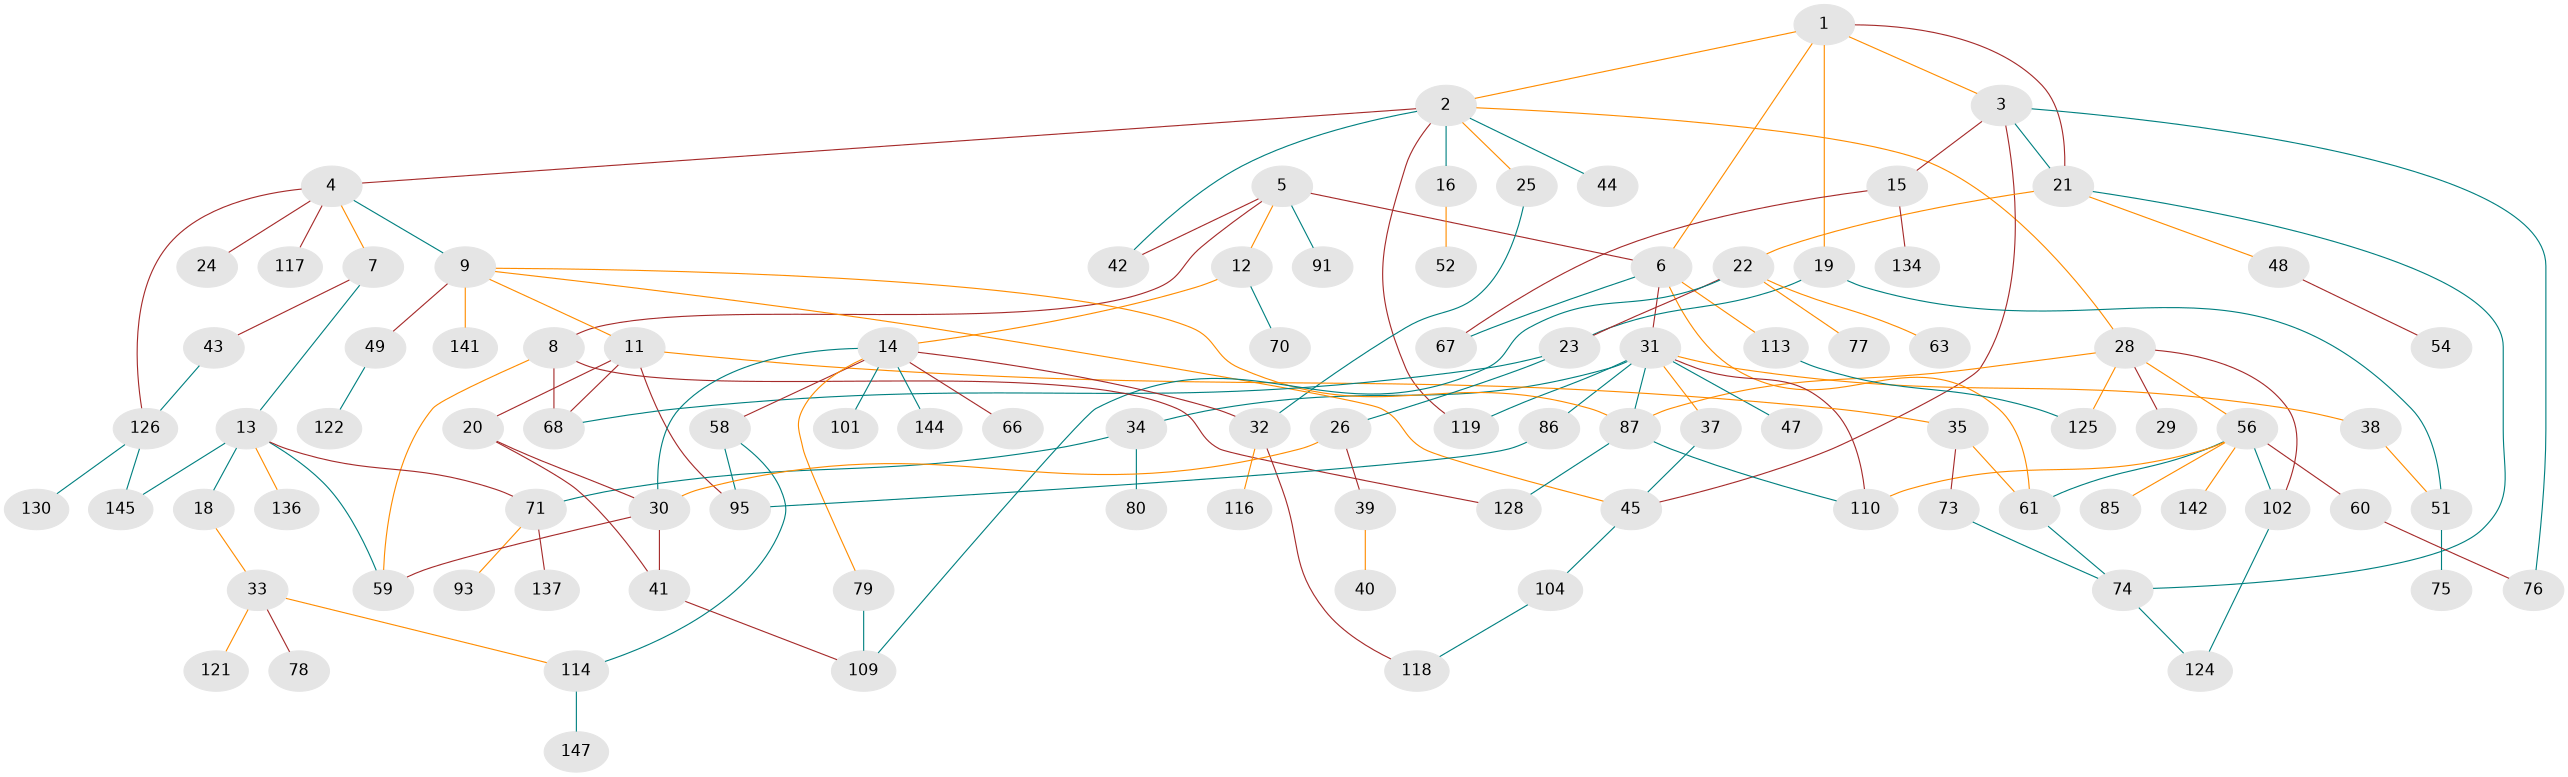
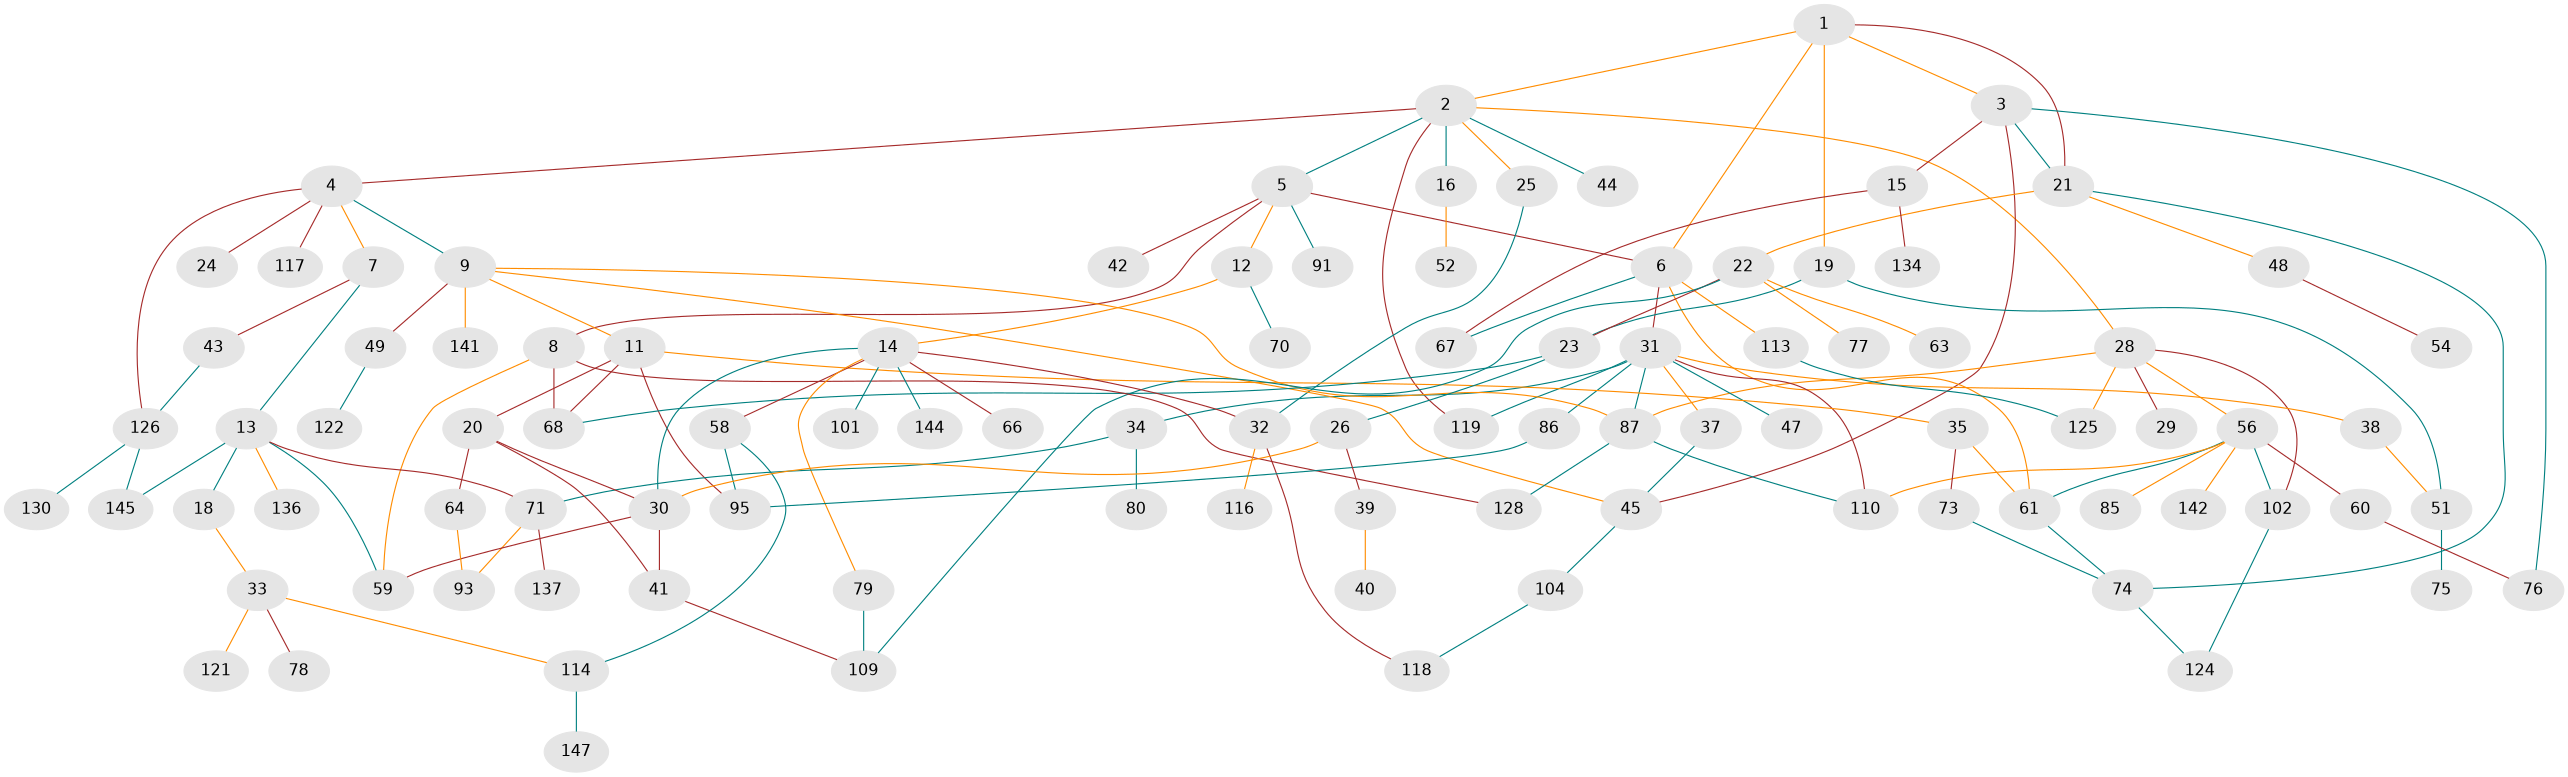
(1263, 156) -> (1364, 146)
none -> (455, 509)
